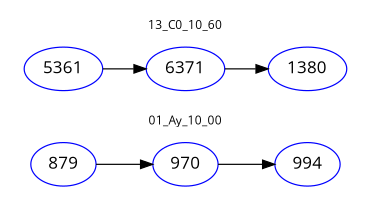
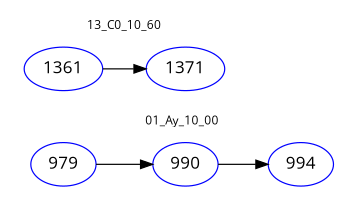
(63, 69) -> (63, 69)
(185, 69) -> (185, 69)
(308, 69) -> none
(63, 164) -> (63, 164)
(185, 164) -> (185, 164)
